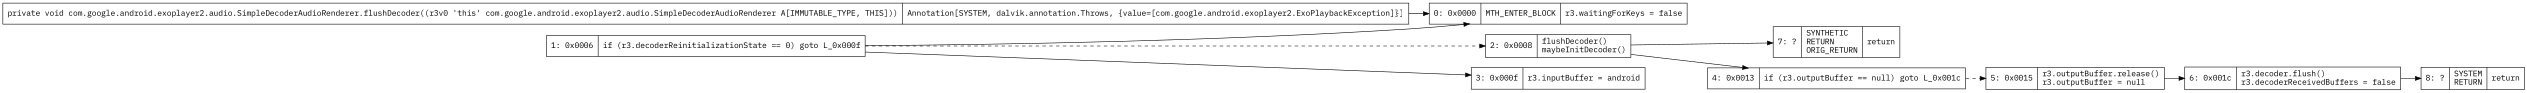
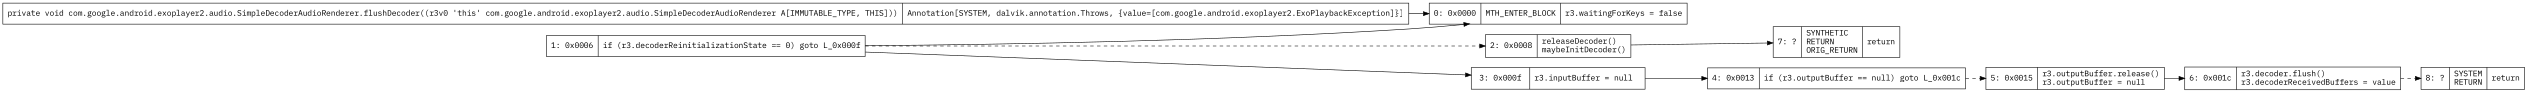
(1575, 41) -> (1579, 41)
(1687, 61) -> (1673, 78)
(1584, 78) -> (1584, 78)
(2408, 78) -> (2408, 78)
(2319, 82) -> (2319, 82)
